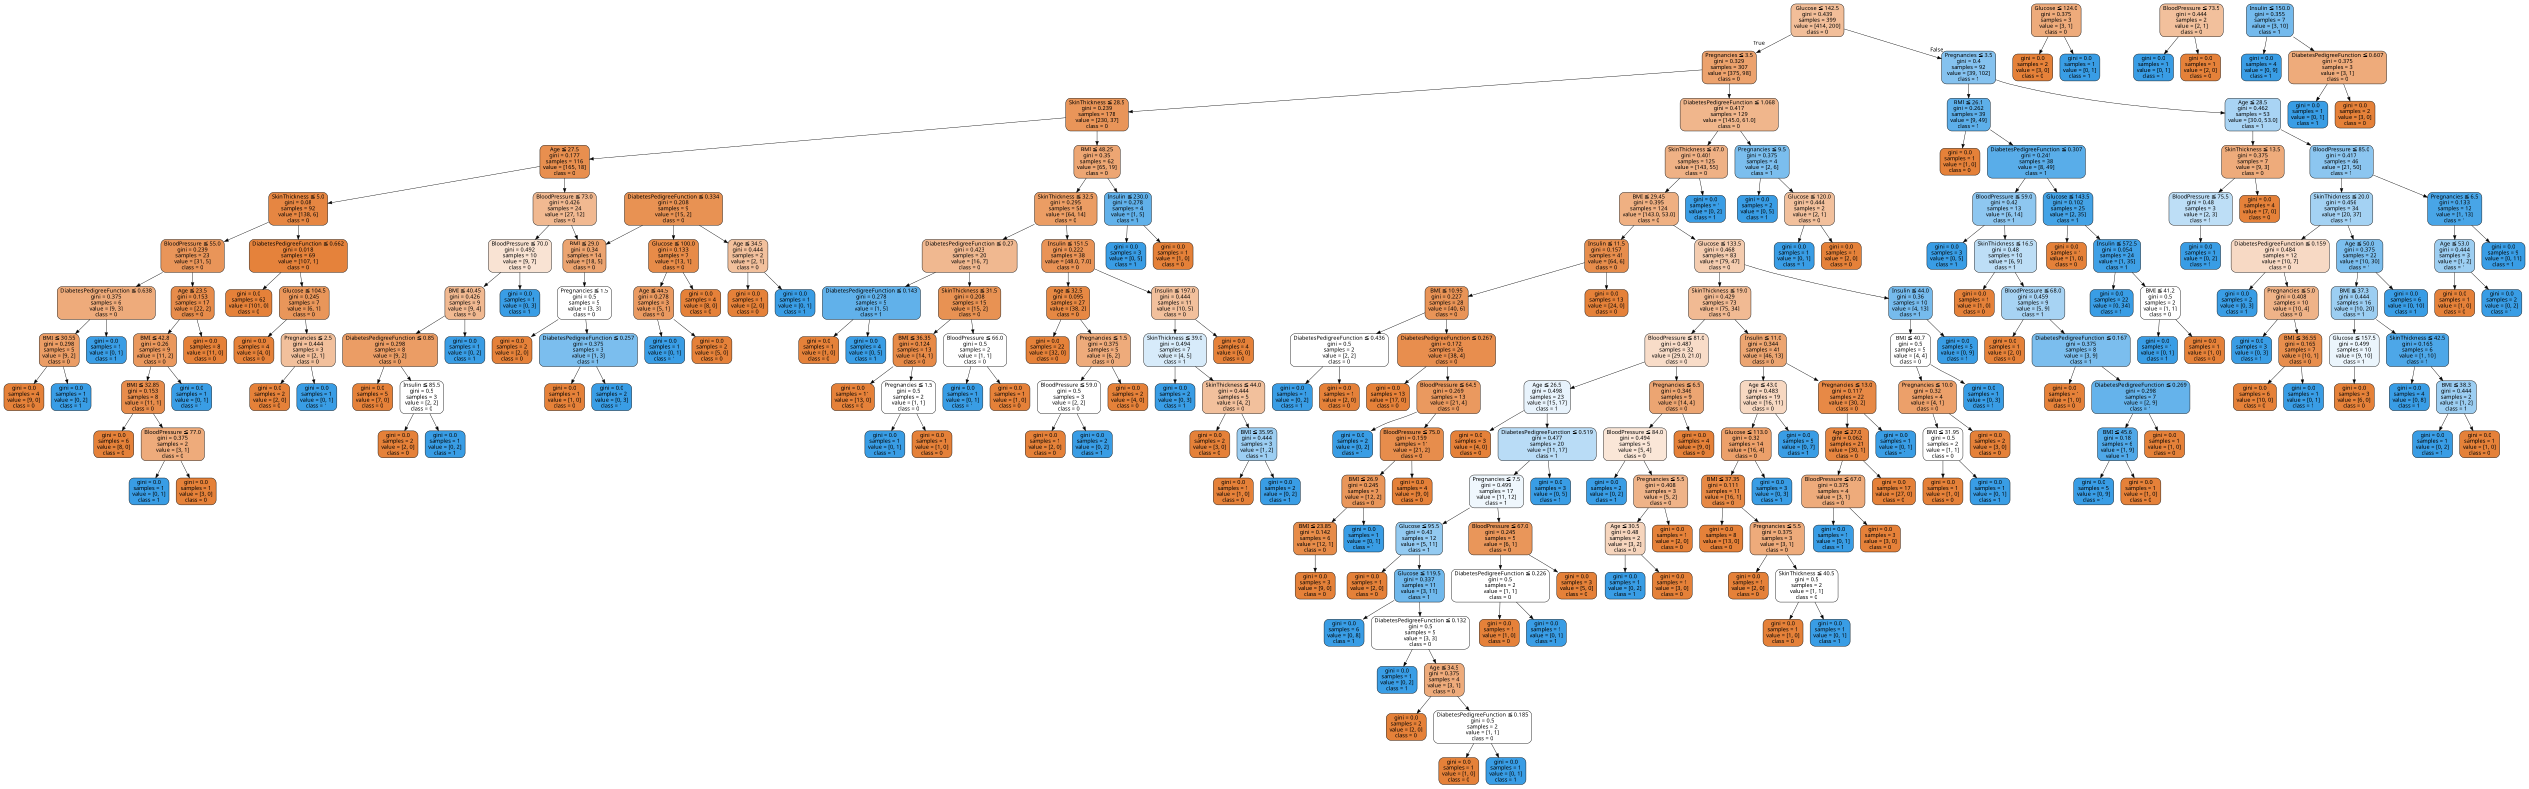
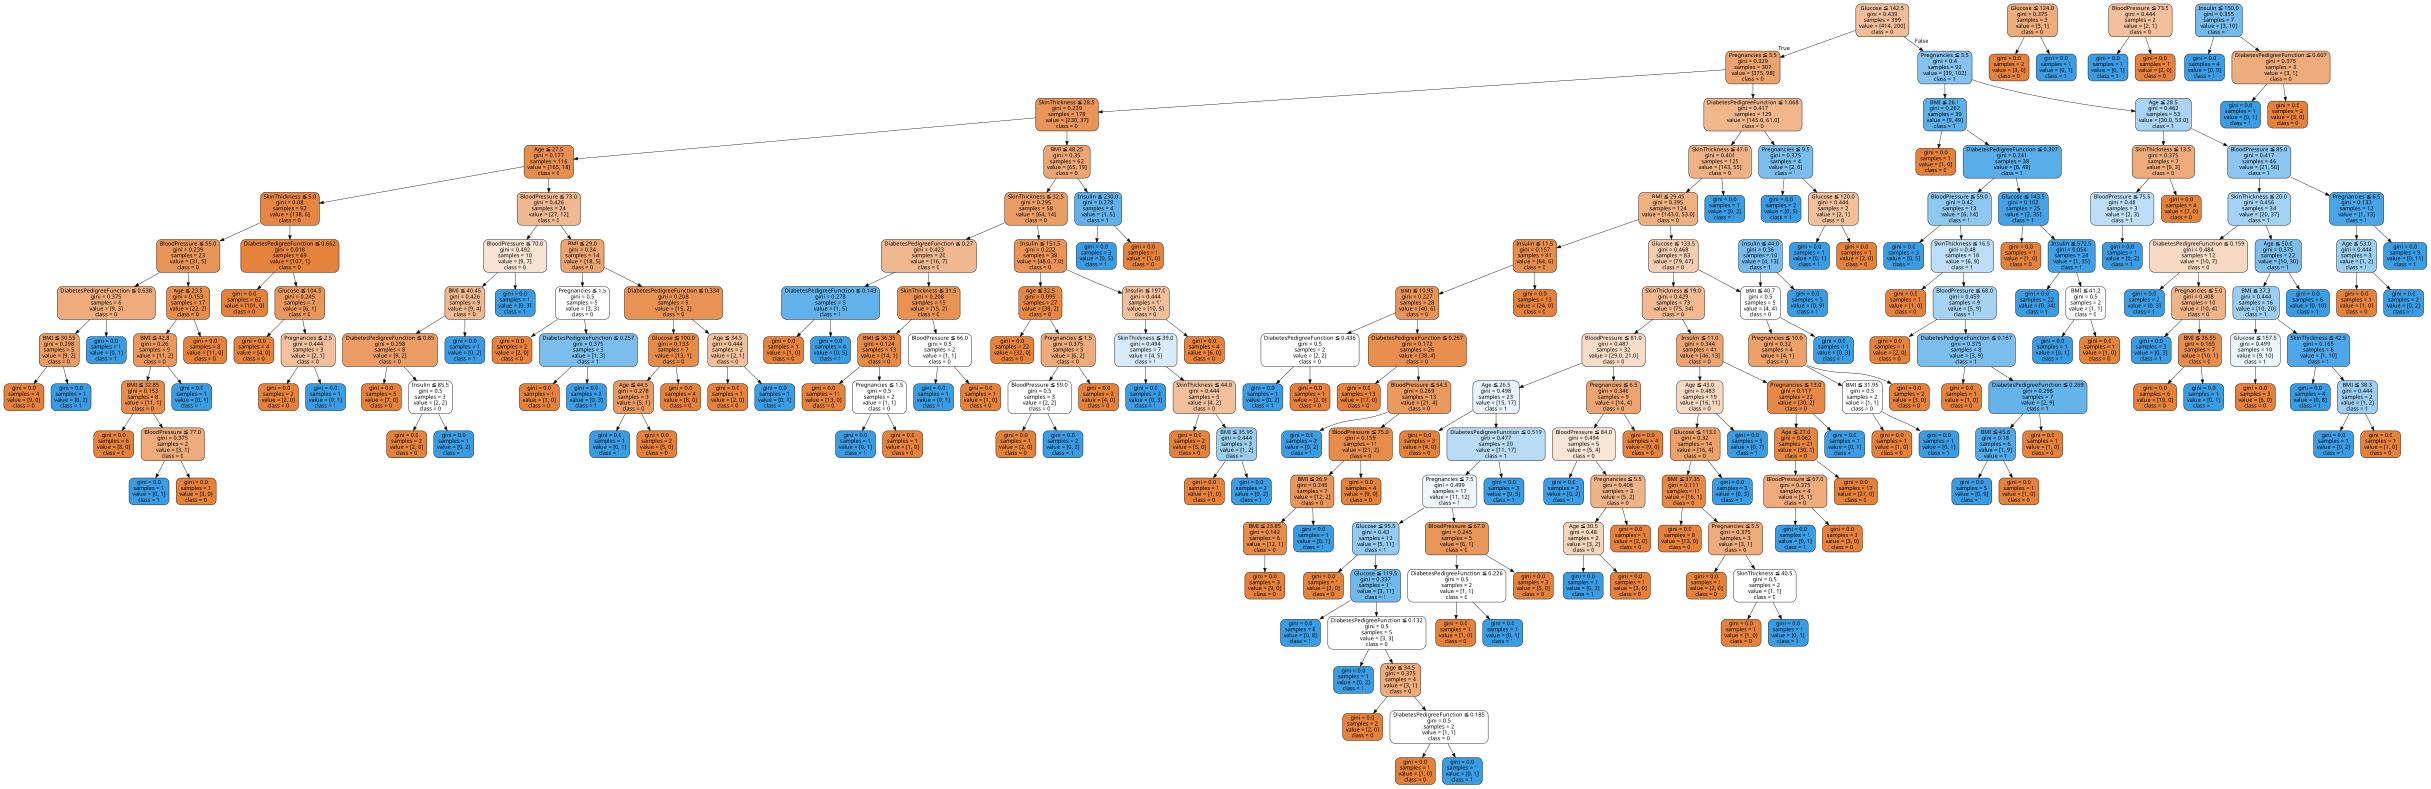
(626, 234) -> (621, 276)
(1814, 283) -> (1718, 280)
